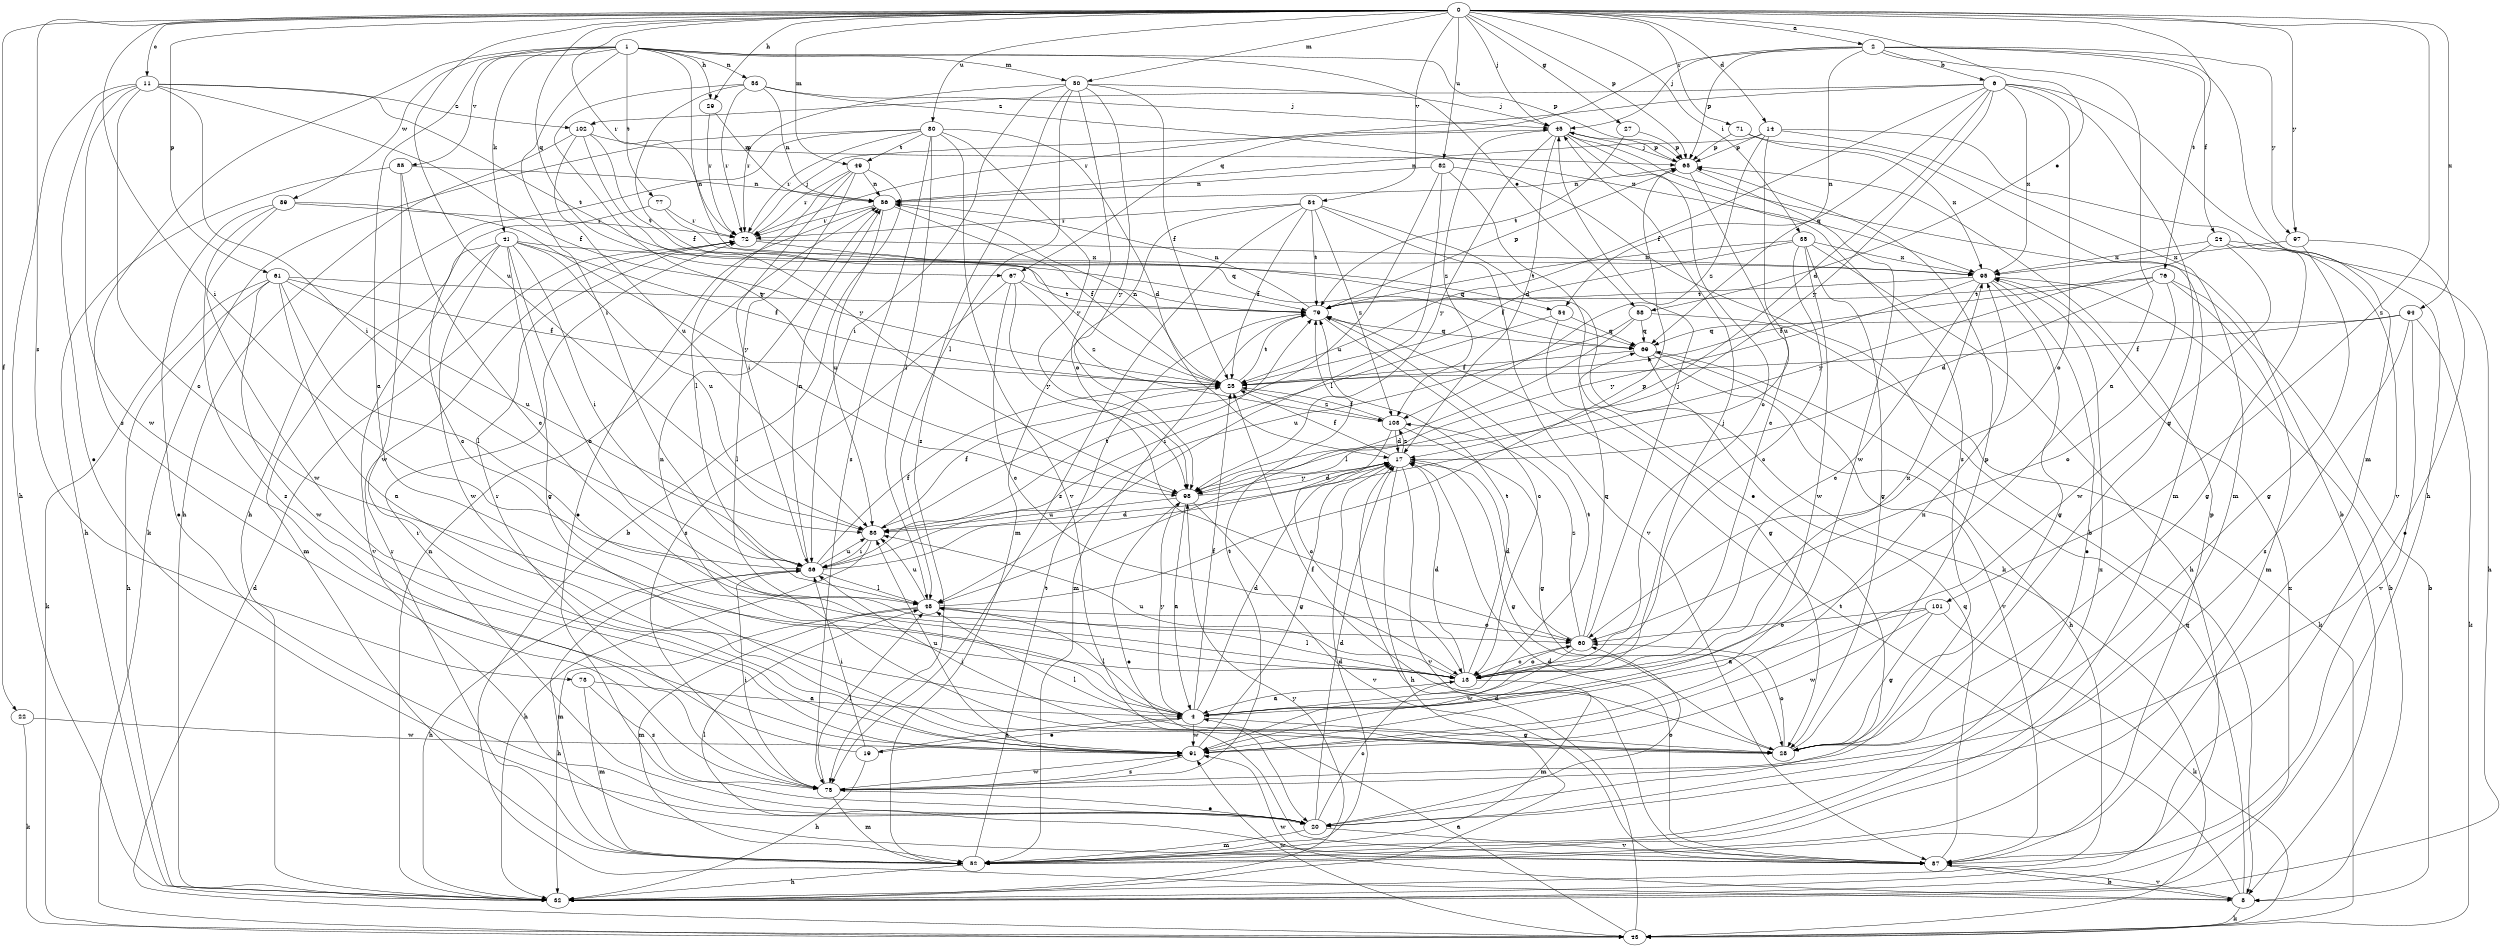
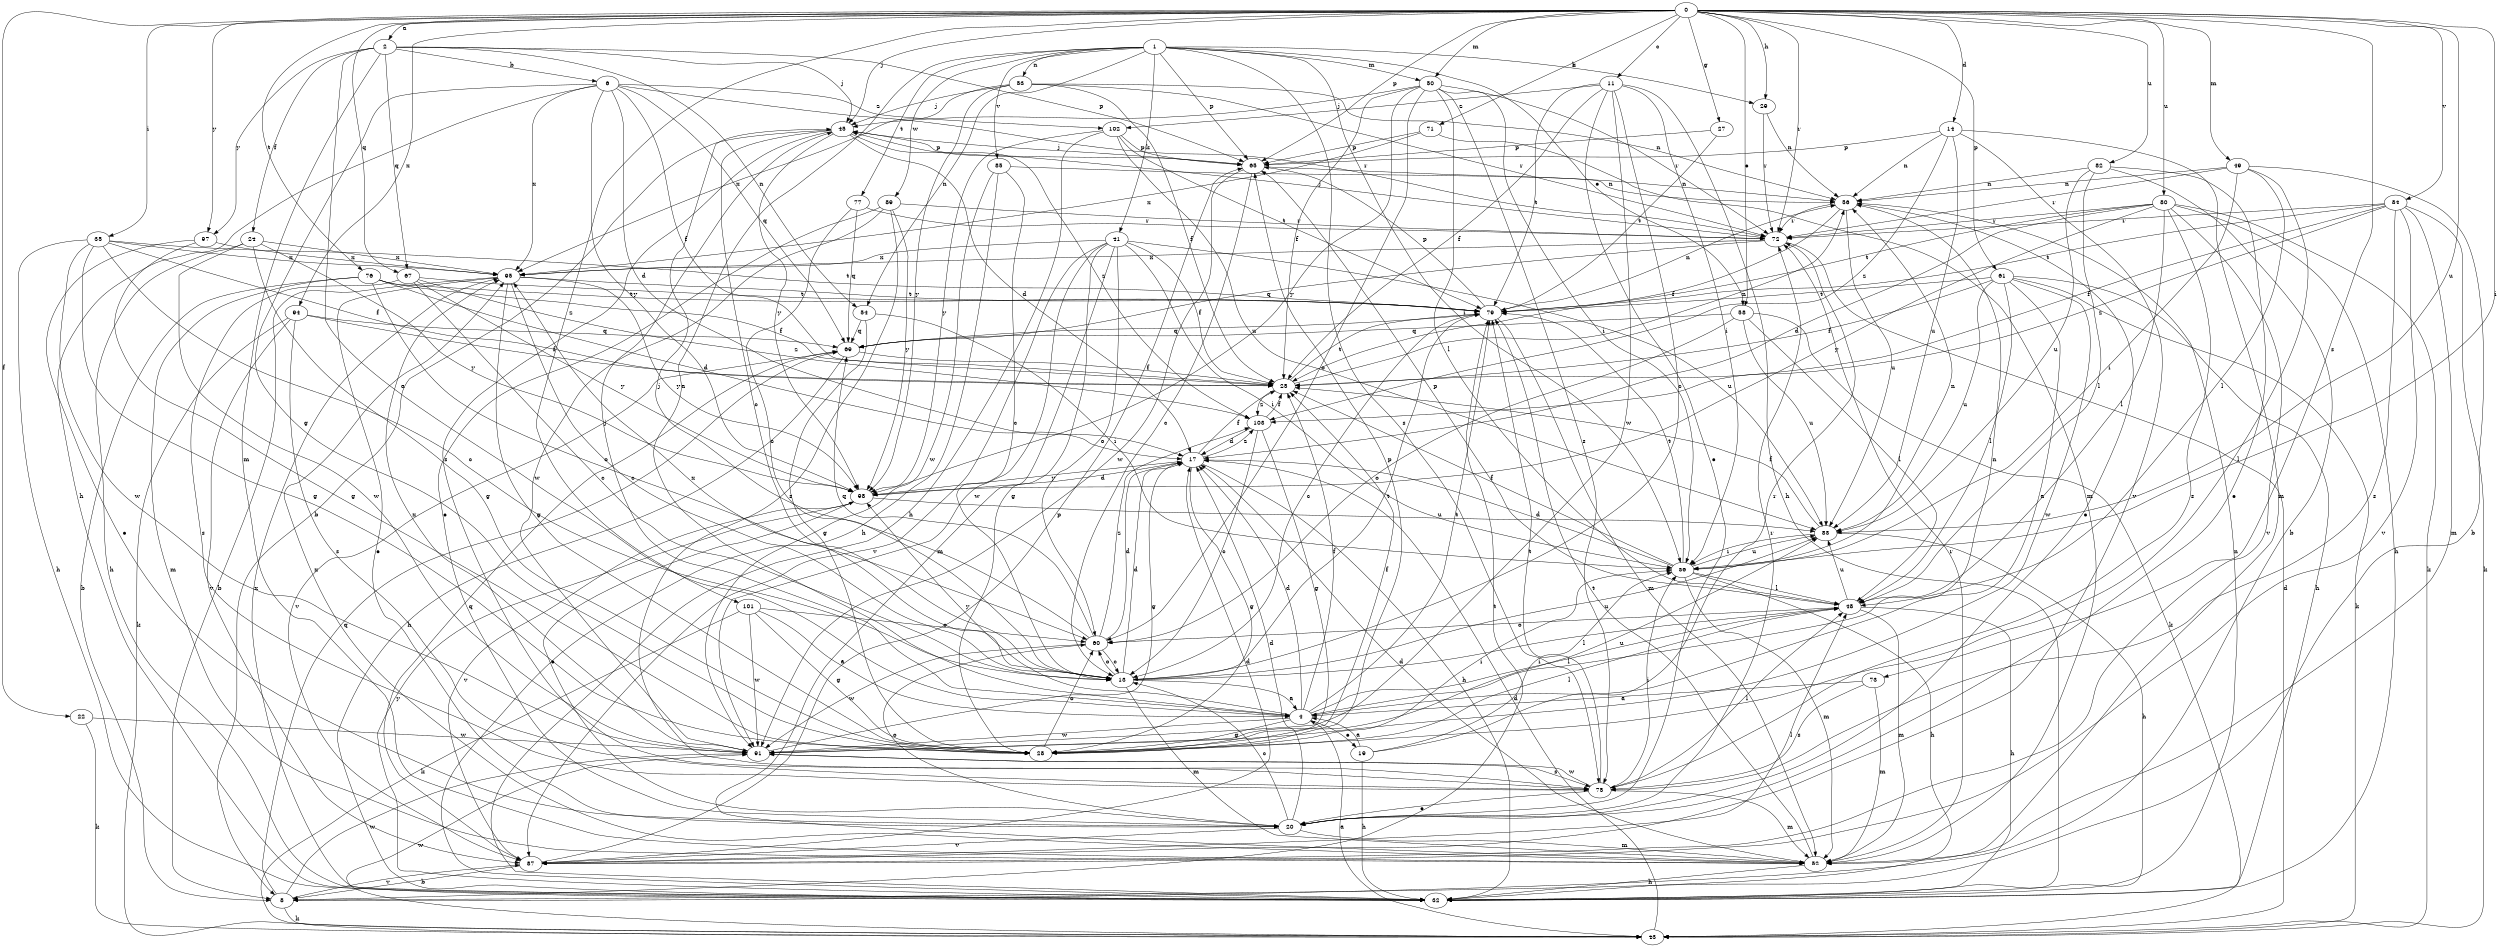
(897, 147) -> (1830, 263)
(1951, 448) -> (1407, 456)
(1174, 605) -> none
(1616, 728) -> none
